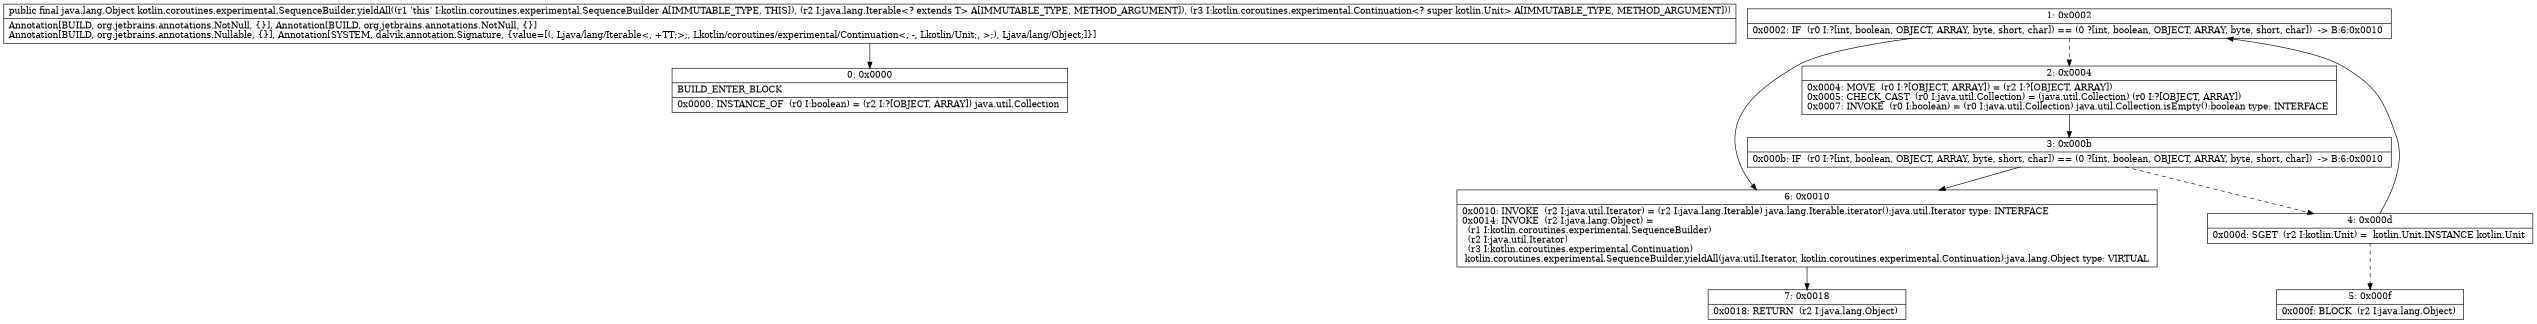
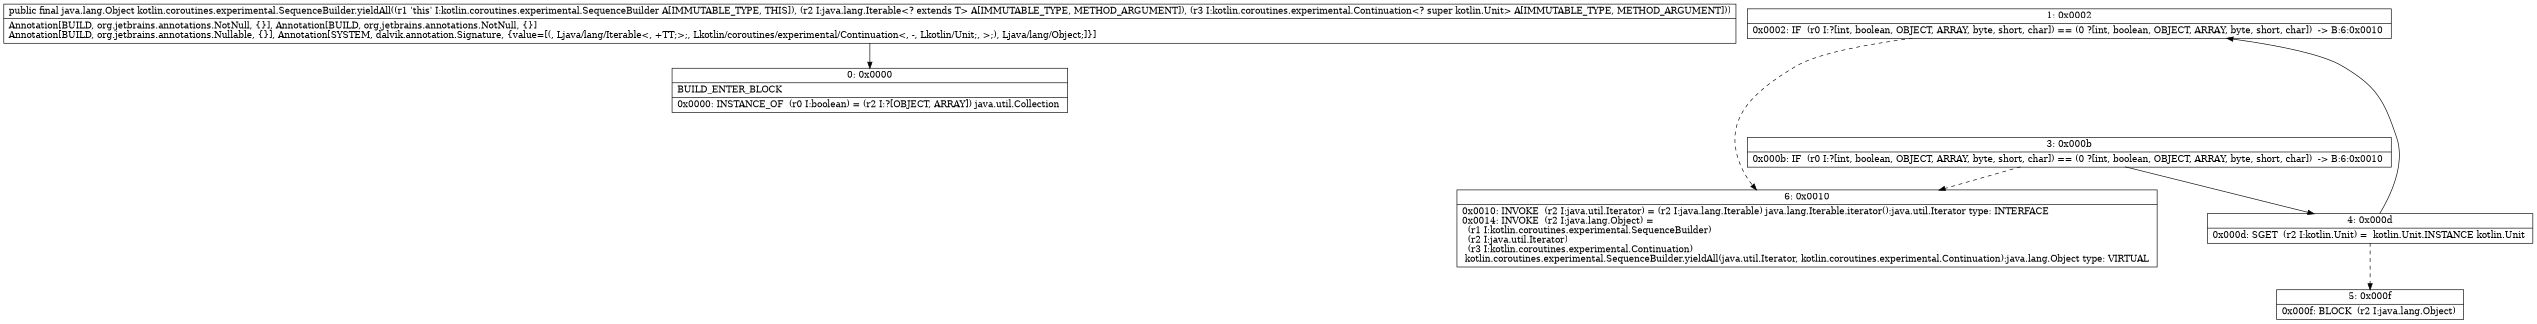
(1784, 74) -> (1784, 74)
(2069, 90) -> none
(1983, 178) -> (1983, 178)
(2216, 190) -> (2216, 190)
(1807, 305) -> none
